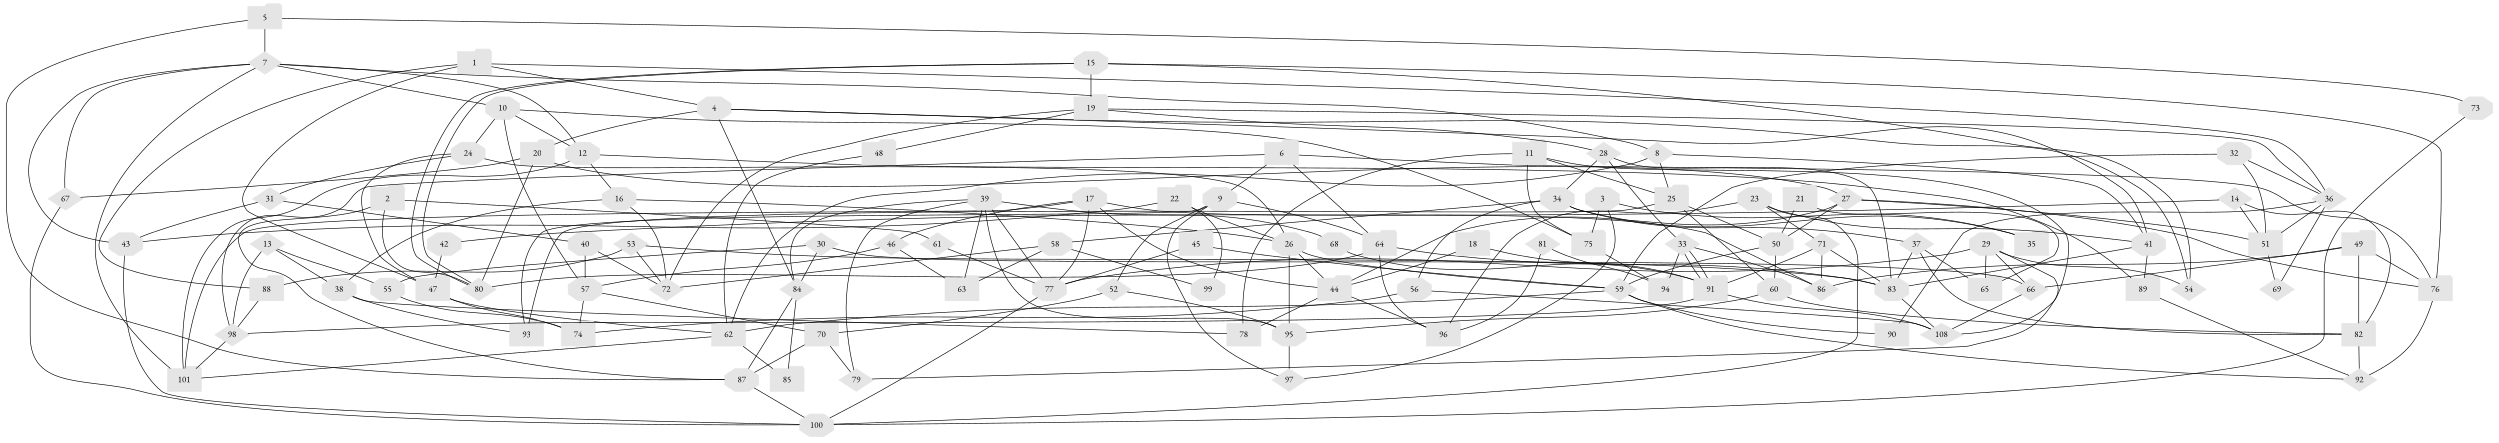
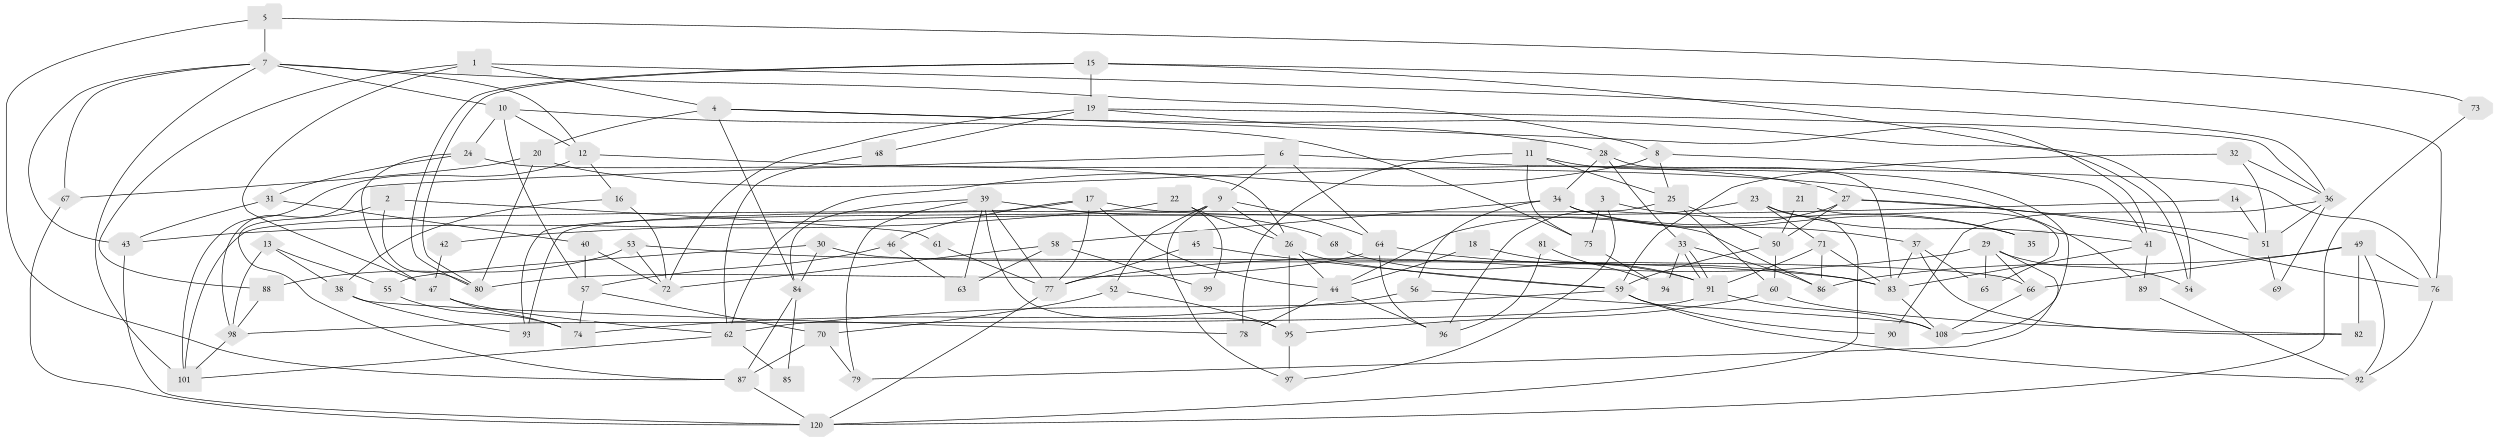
(843, 207) -> (1255, 222)
(2346, 212) -> none
(2359, 357) -> (2384, 315)
(817, 425) -> (817, 425)
